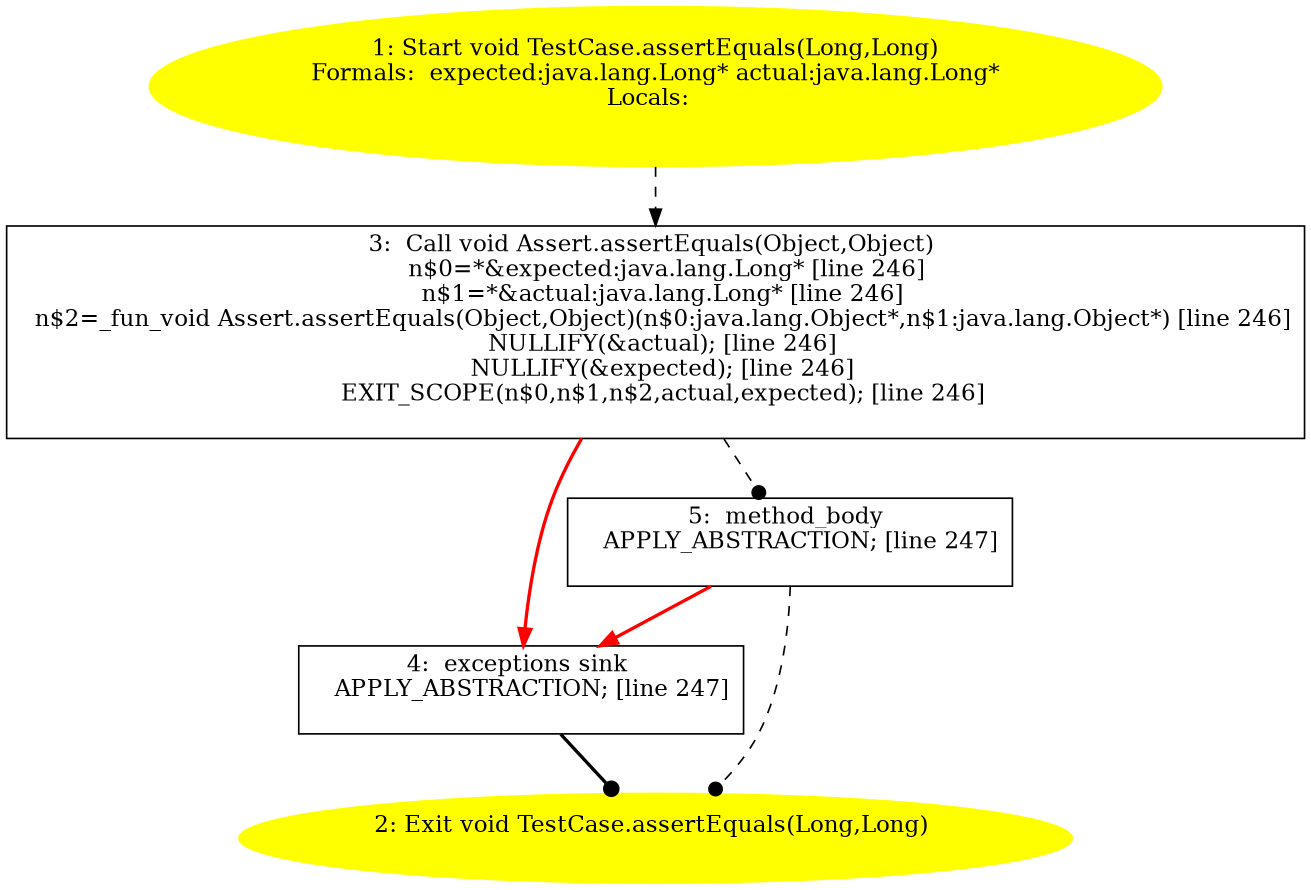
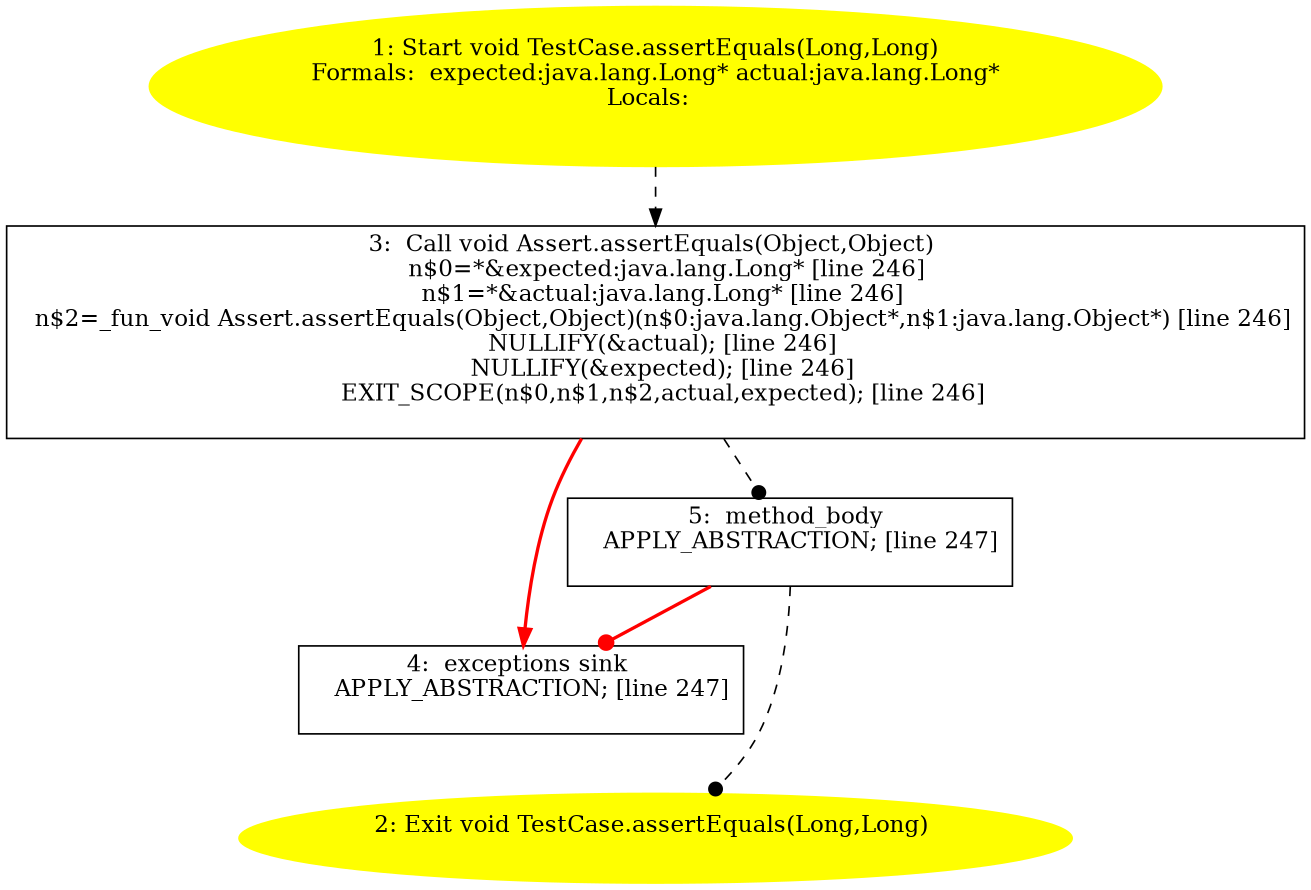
(662, 613) -> (662, 613)
(584, 759) -> none
